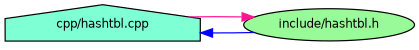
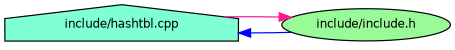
(103, 25) -> (122, 25)
(329, 25) -> (366, 25)
